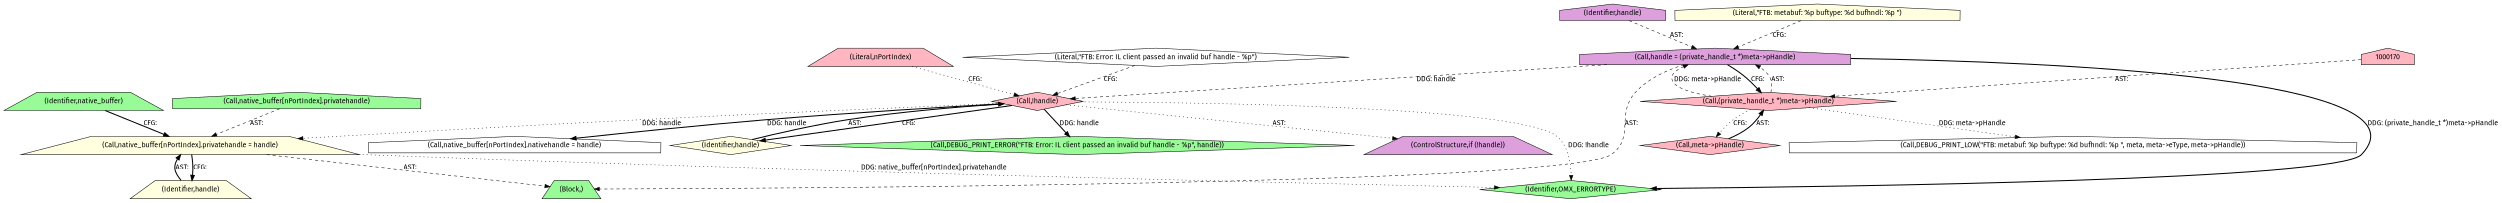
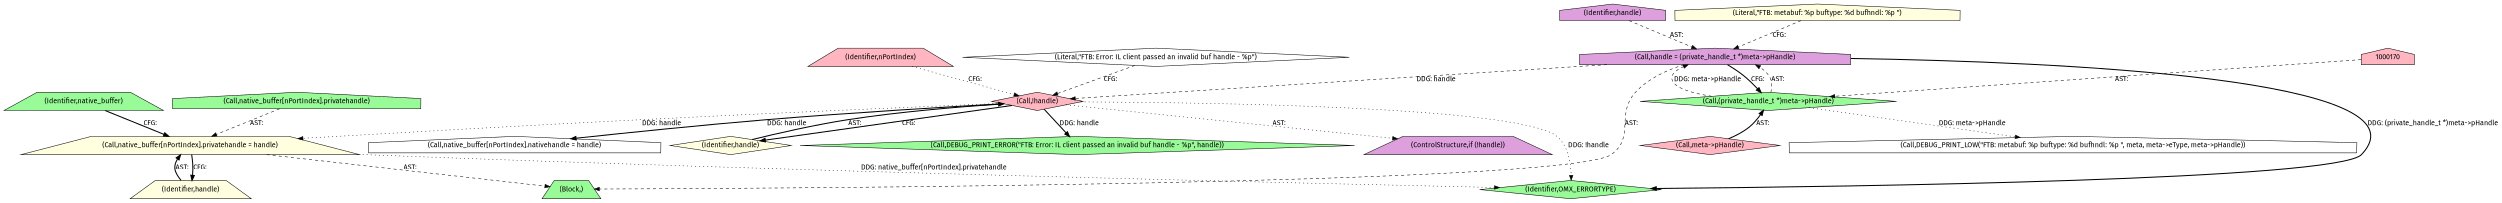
(881, 57) -> (881, 57)
(1768, 101) -> (1768, 101)
(1734, 119) -> none
